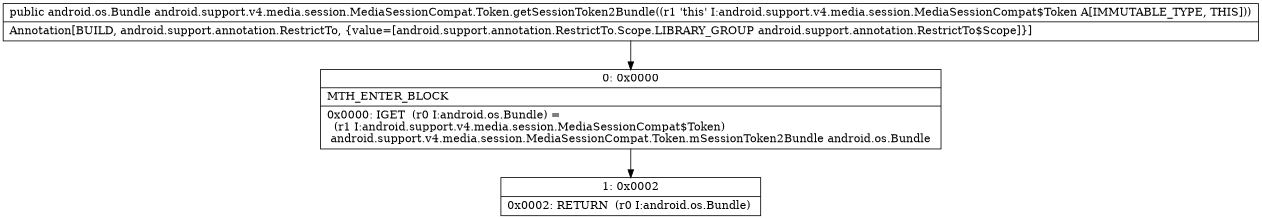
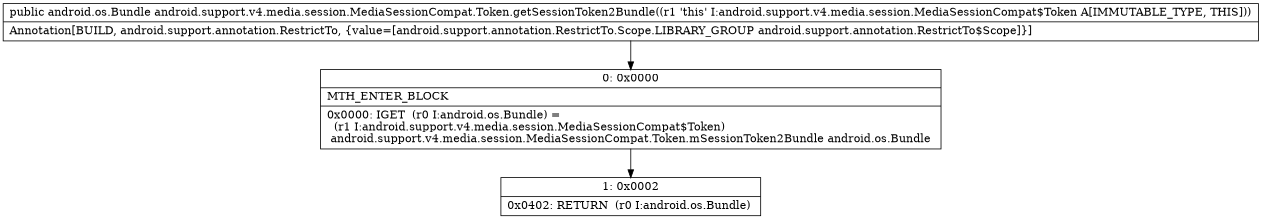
(631, 206) -> (631, 206)
